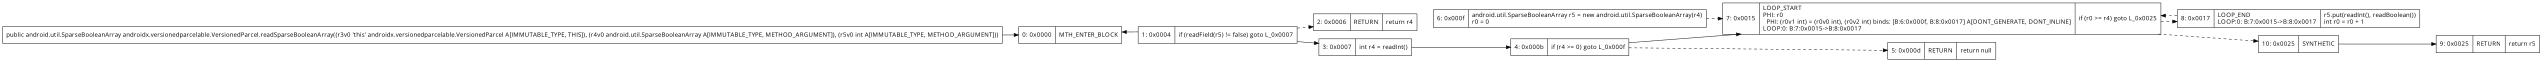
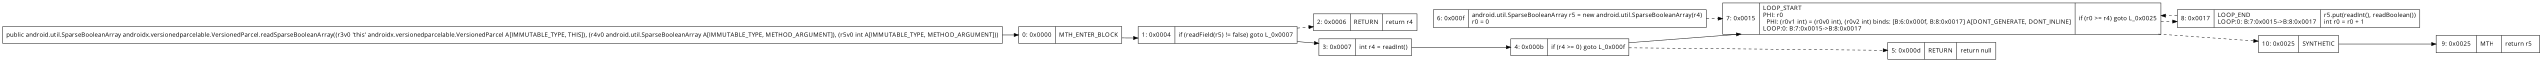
(1132, 32) -> (1128, 38)
(2489, 44) -> (2487, 44)
